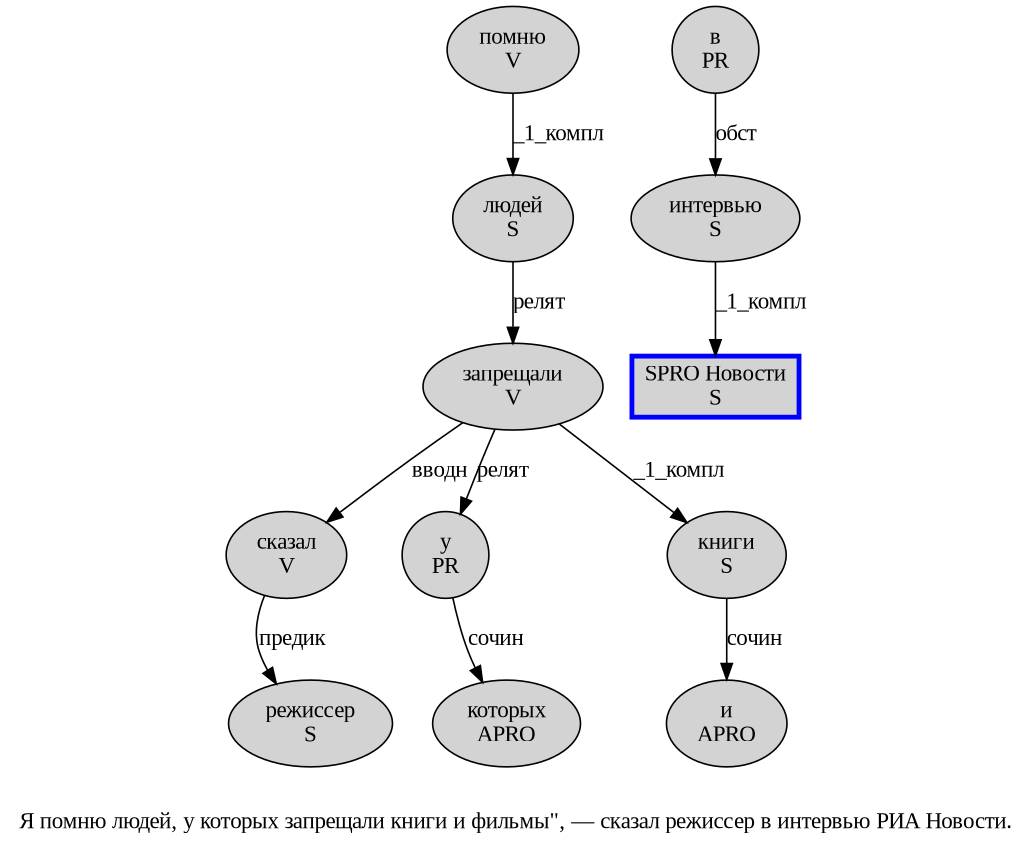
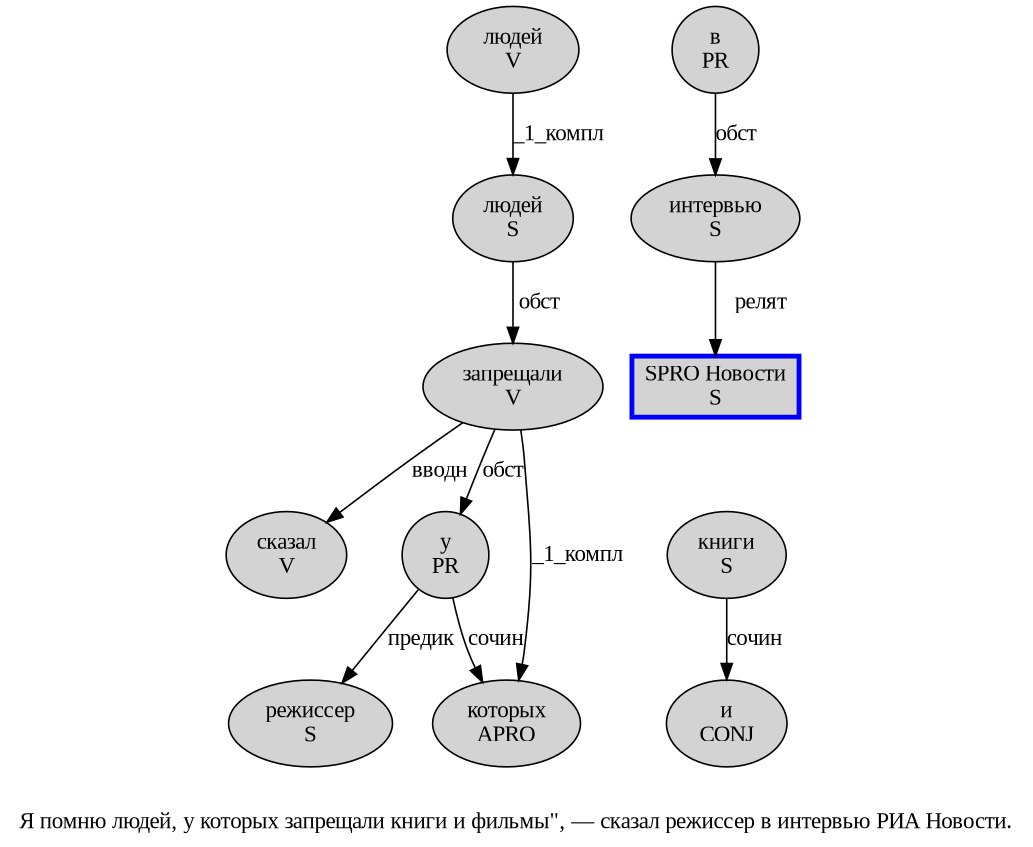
(513, 50) -> (513, 50)
(540, 302) -> (540, 302)
(761, 302) -> (761, 302)
(617, 468) -> (530, 547)
(503, 471) -> (503, 471)
(256, 633) -> (385, 630)
(727, 723) -> (727, 723)
